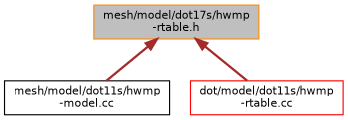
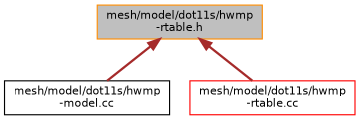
(176, 22) -> (180, 22)
(267, 98) -> (272, 98)
